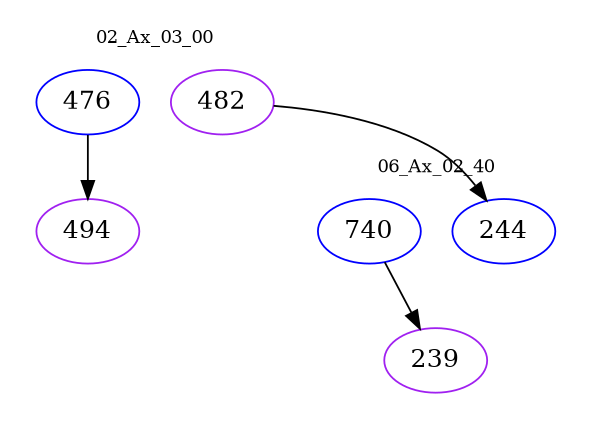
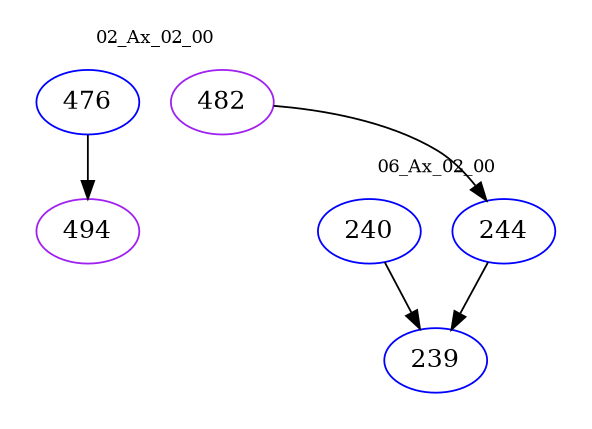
(155, 39) -> (155, 39)
(437, 168) -> (437, 168)
(369, 231) -> (369, 231)
none -> (474, 288)
(436, 360) -> (436, 360)
